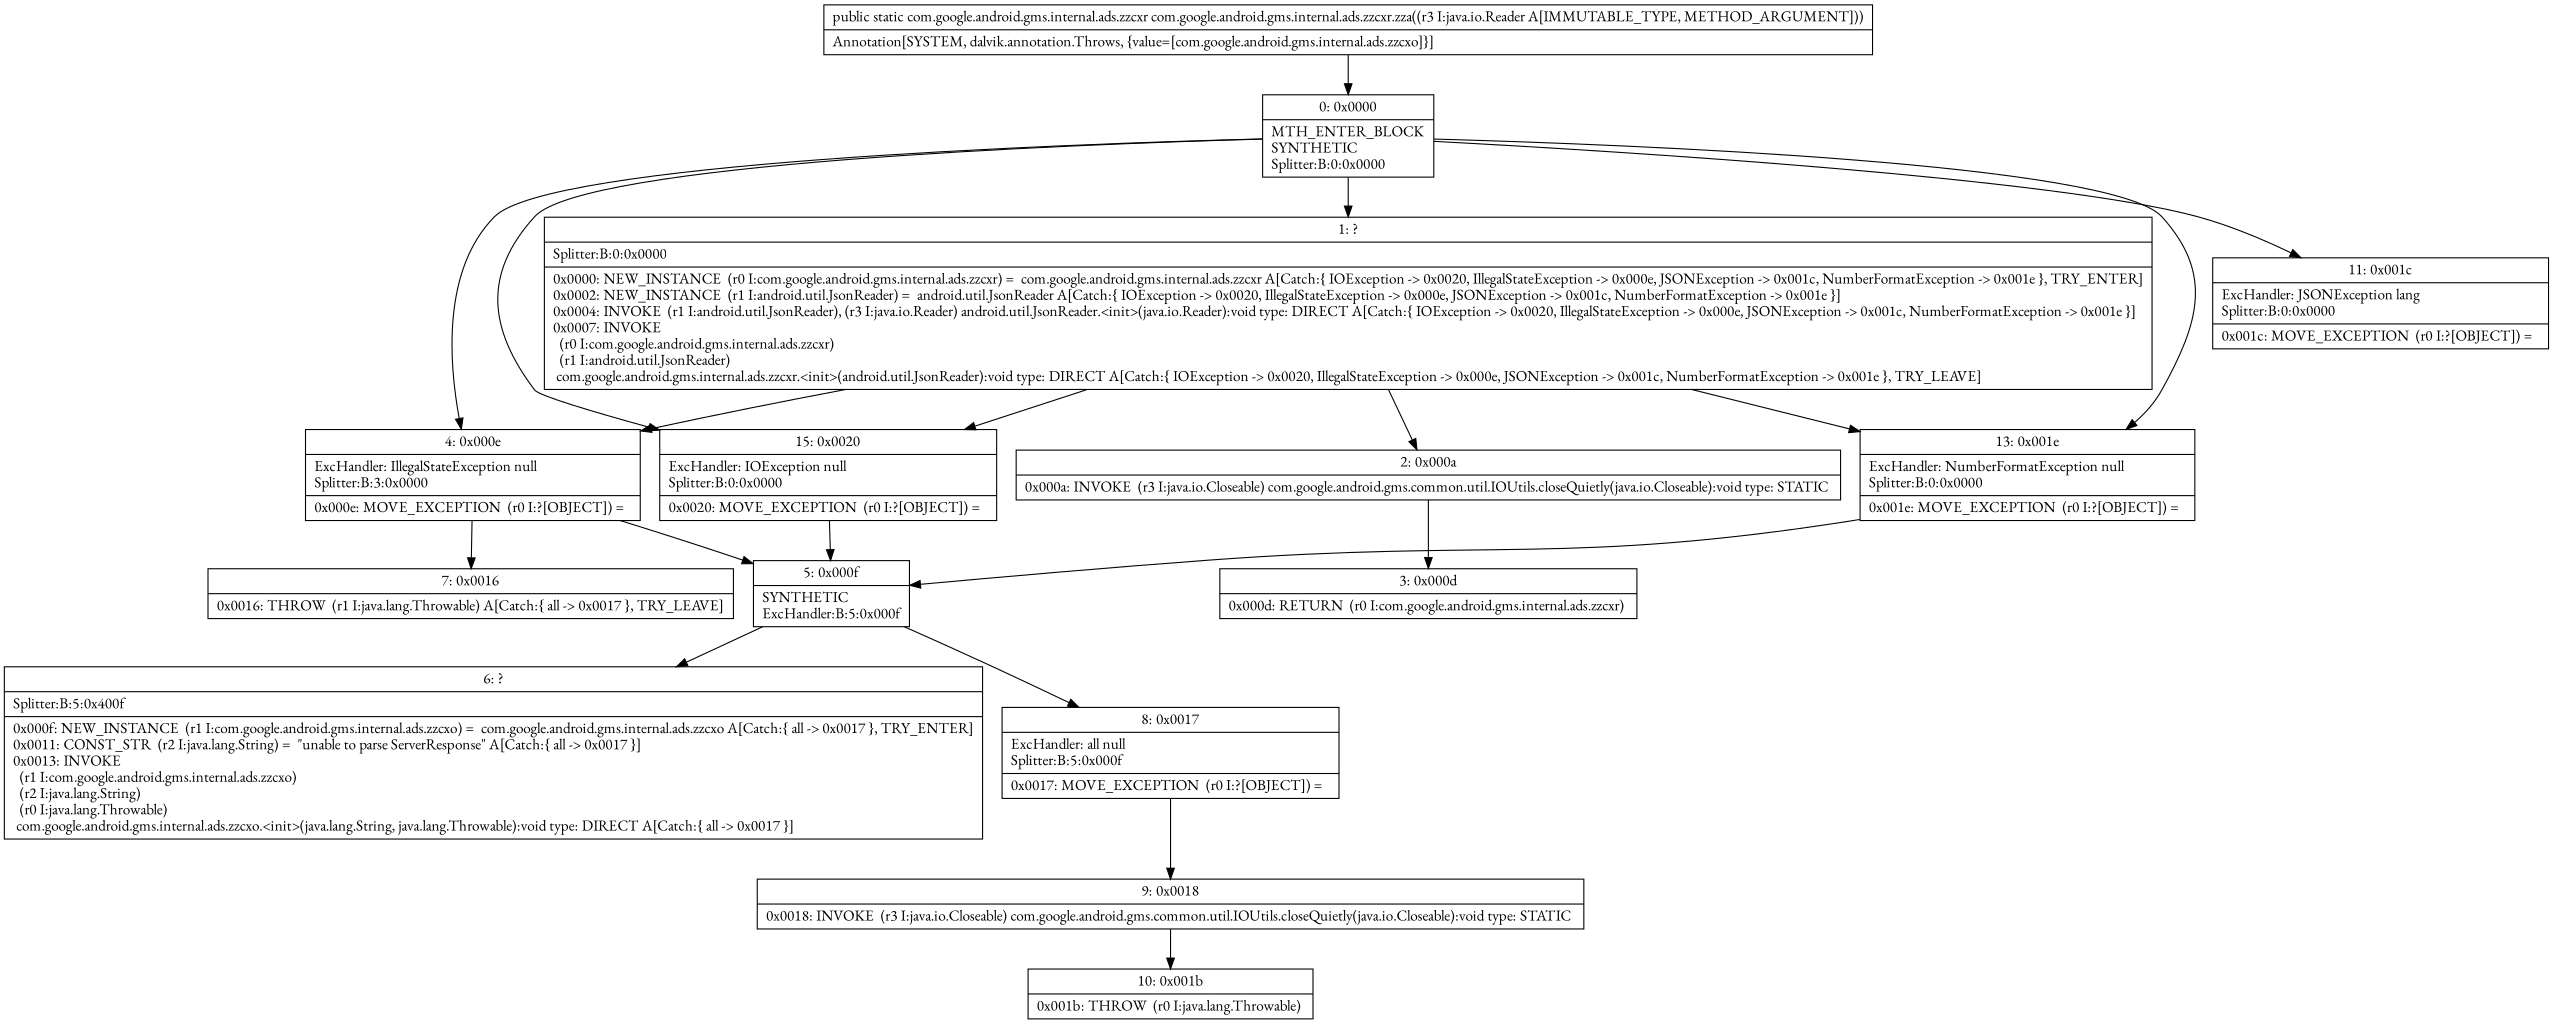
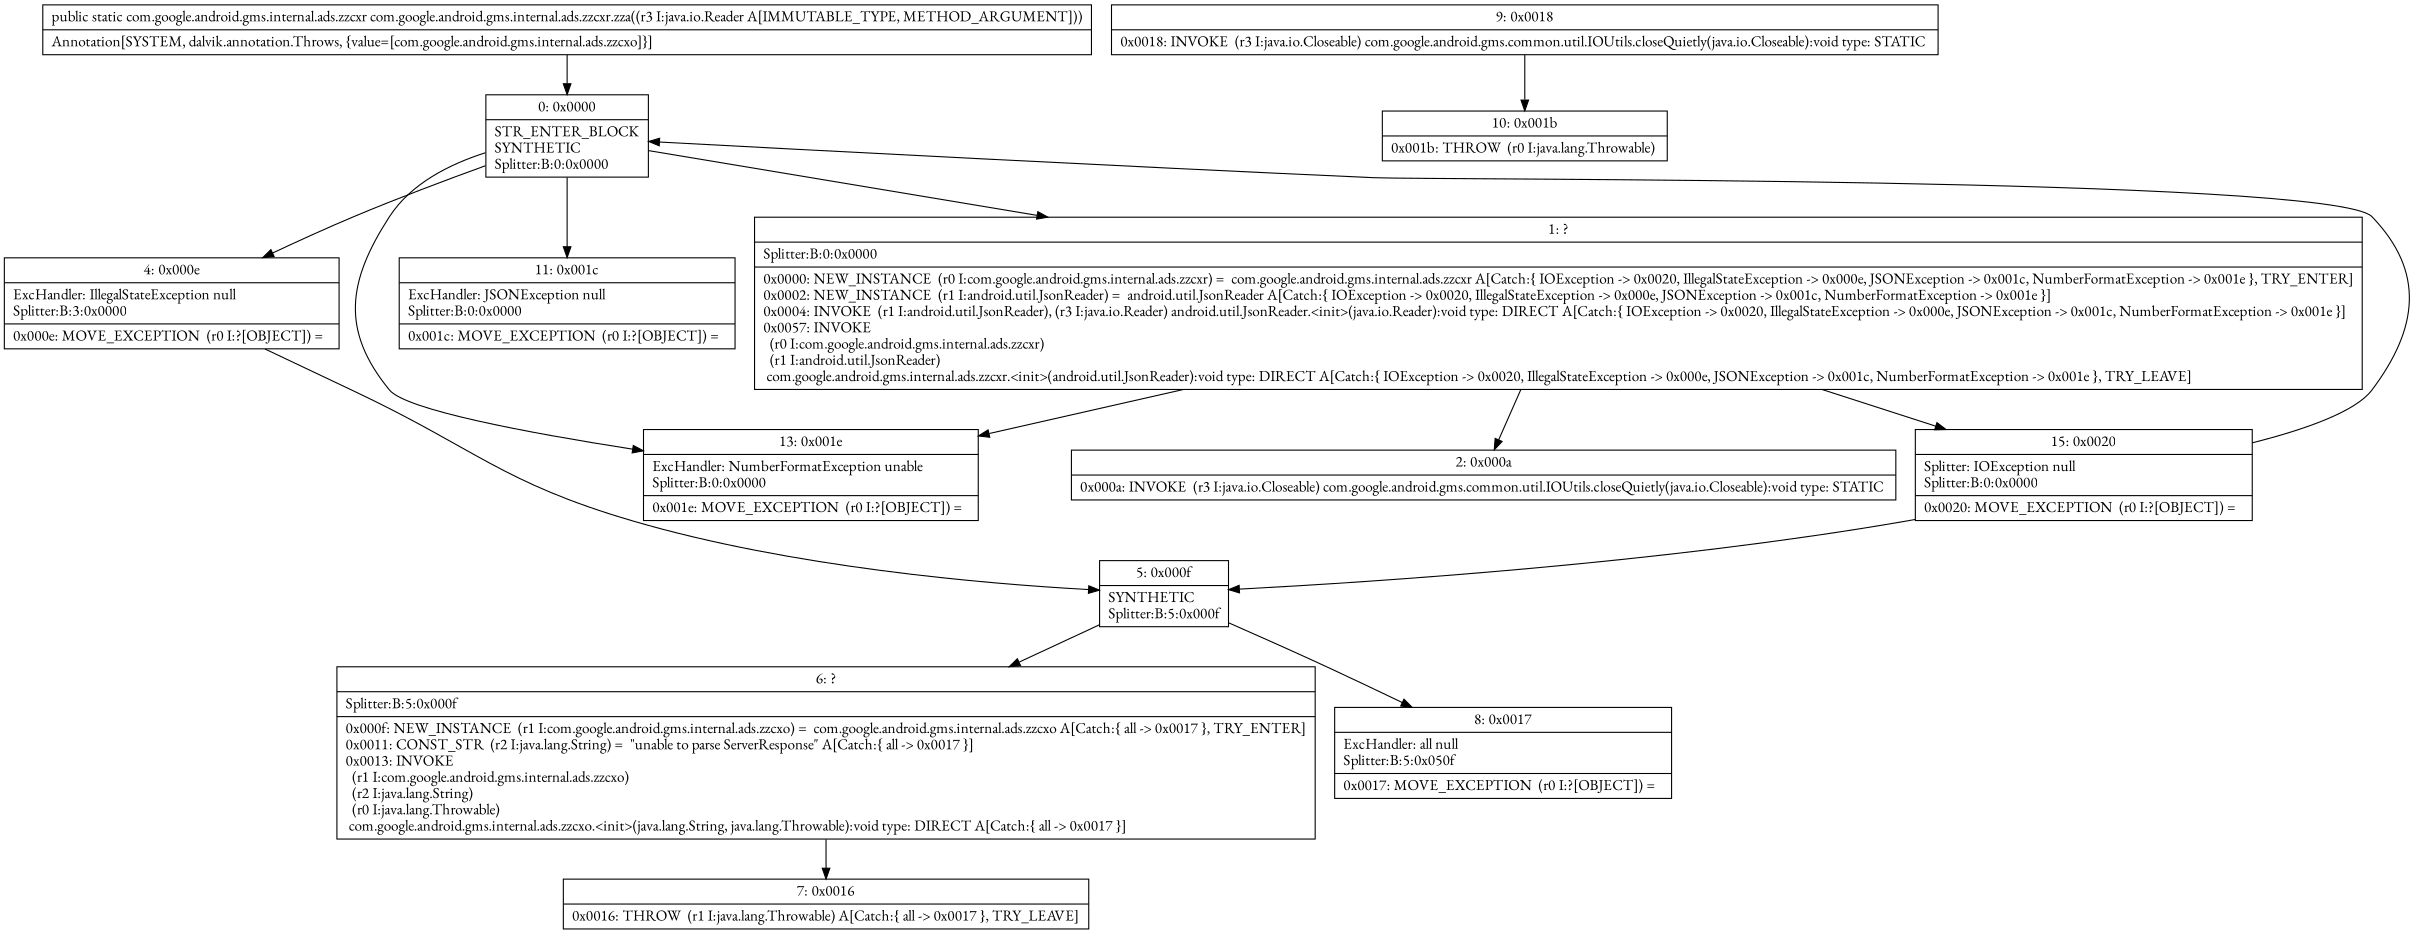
(1348, 132) -> (567, 132)
(610, 190) -> (1679, 180)
(2321, 295) -> (507, 295)
(610, 328) -> (821, 328)
(748, 408) -> none
(758, 466) -> (2000, 466)
(1997, 466) -> (788, 466)
(472, 539) -> (826, 854)
(1390, 551) -> none
(1428, 594) -> none
(831, 614) -> (1164, 614)
(69, 704) -> (401, 704)
(1067, 760) -> (1399, 760)
(1171, 833) -> none
